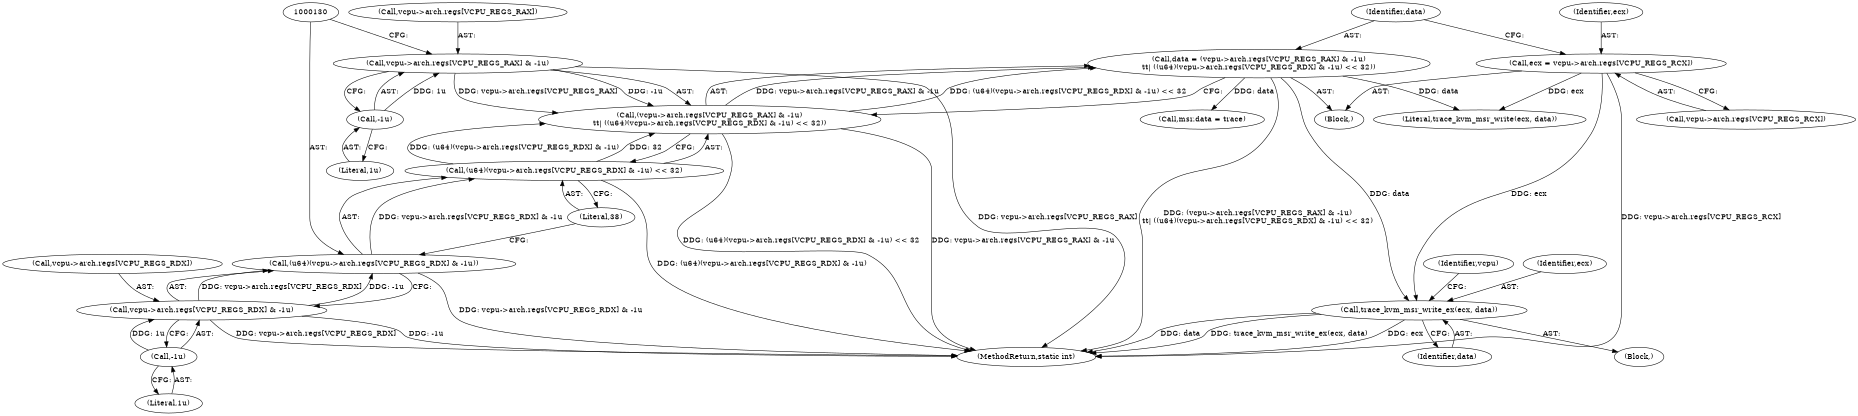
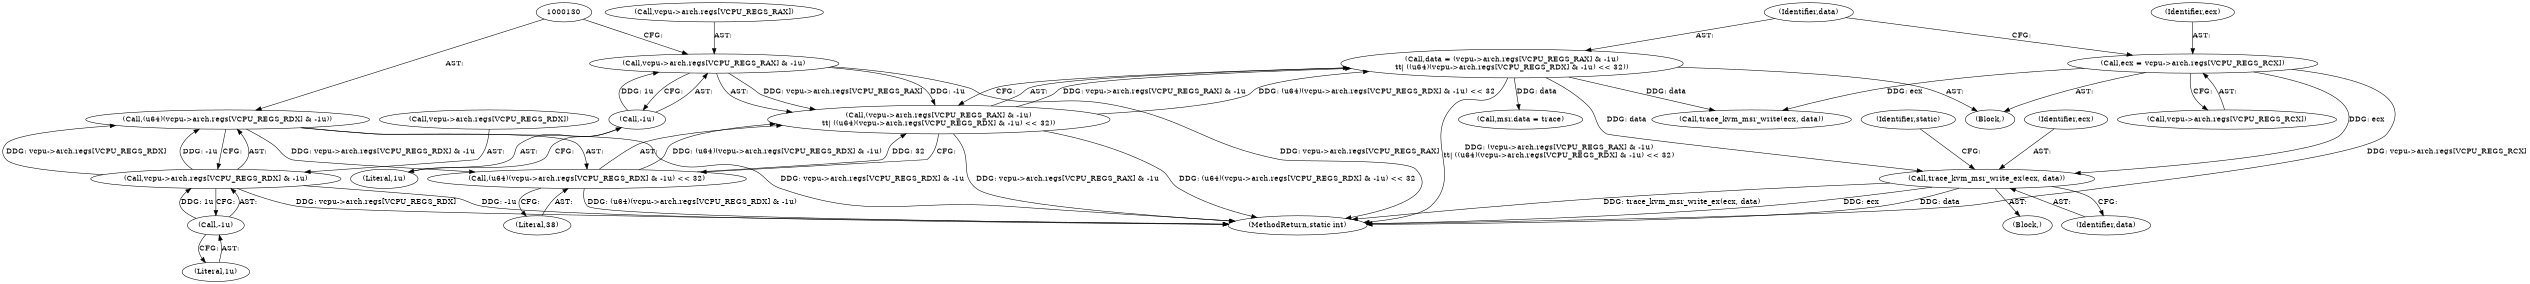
(1480, 120) -> (1752, 120)
(500, 239) -> none
(1469, 264) -> (1908, 120)
